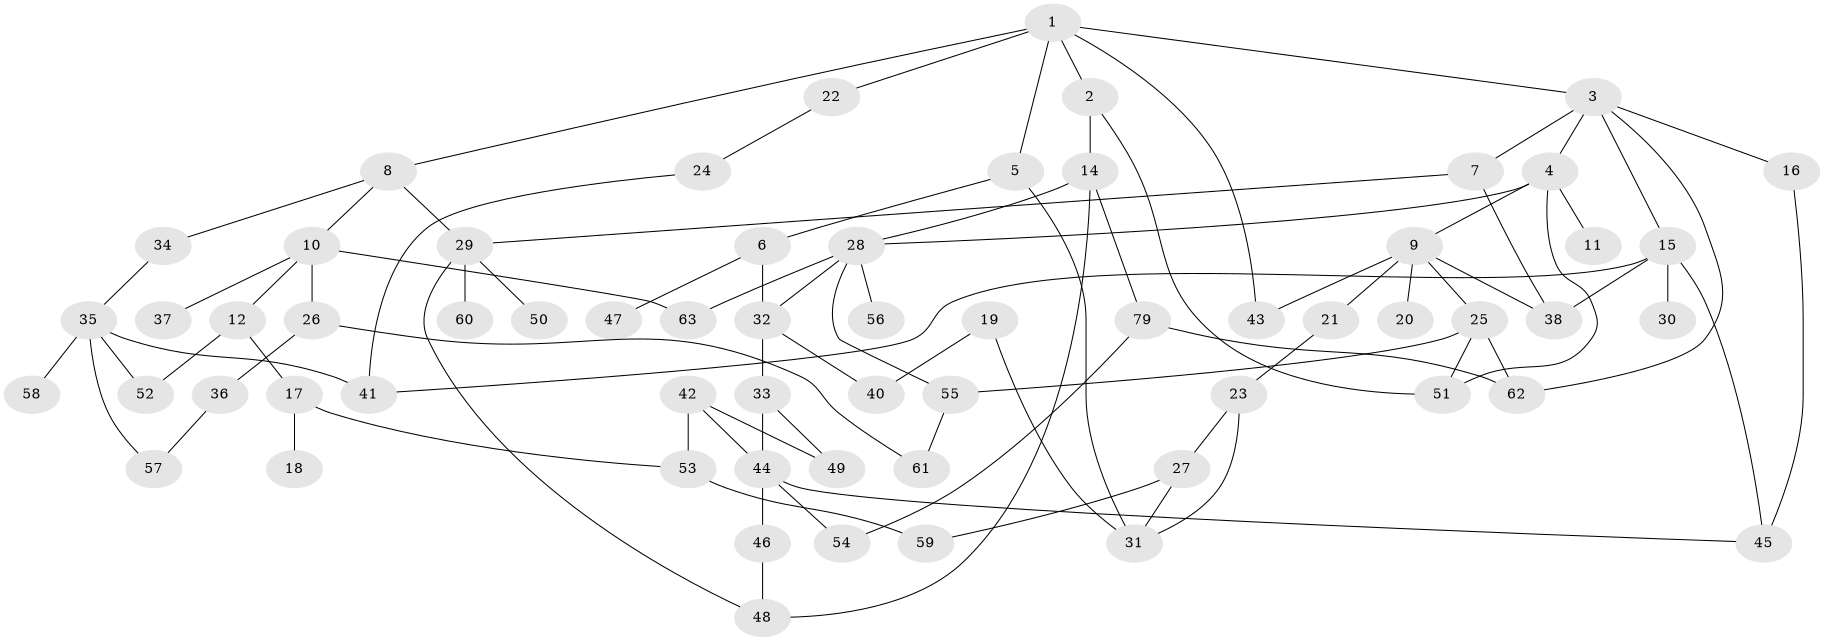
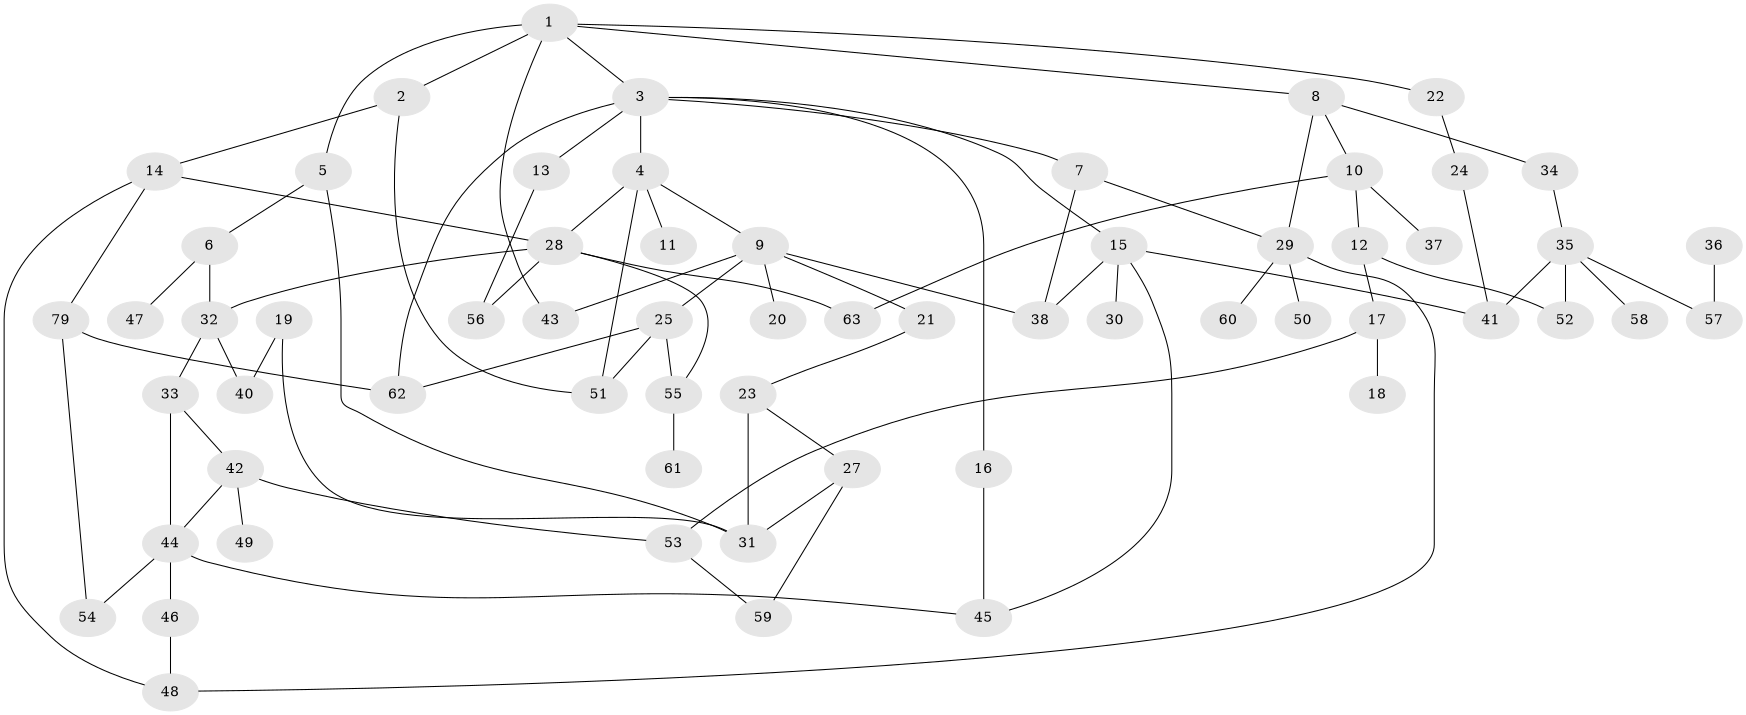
none -> (541, 172)
(312, 320) -> none
(800, 432) -> (203, 432)
